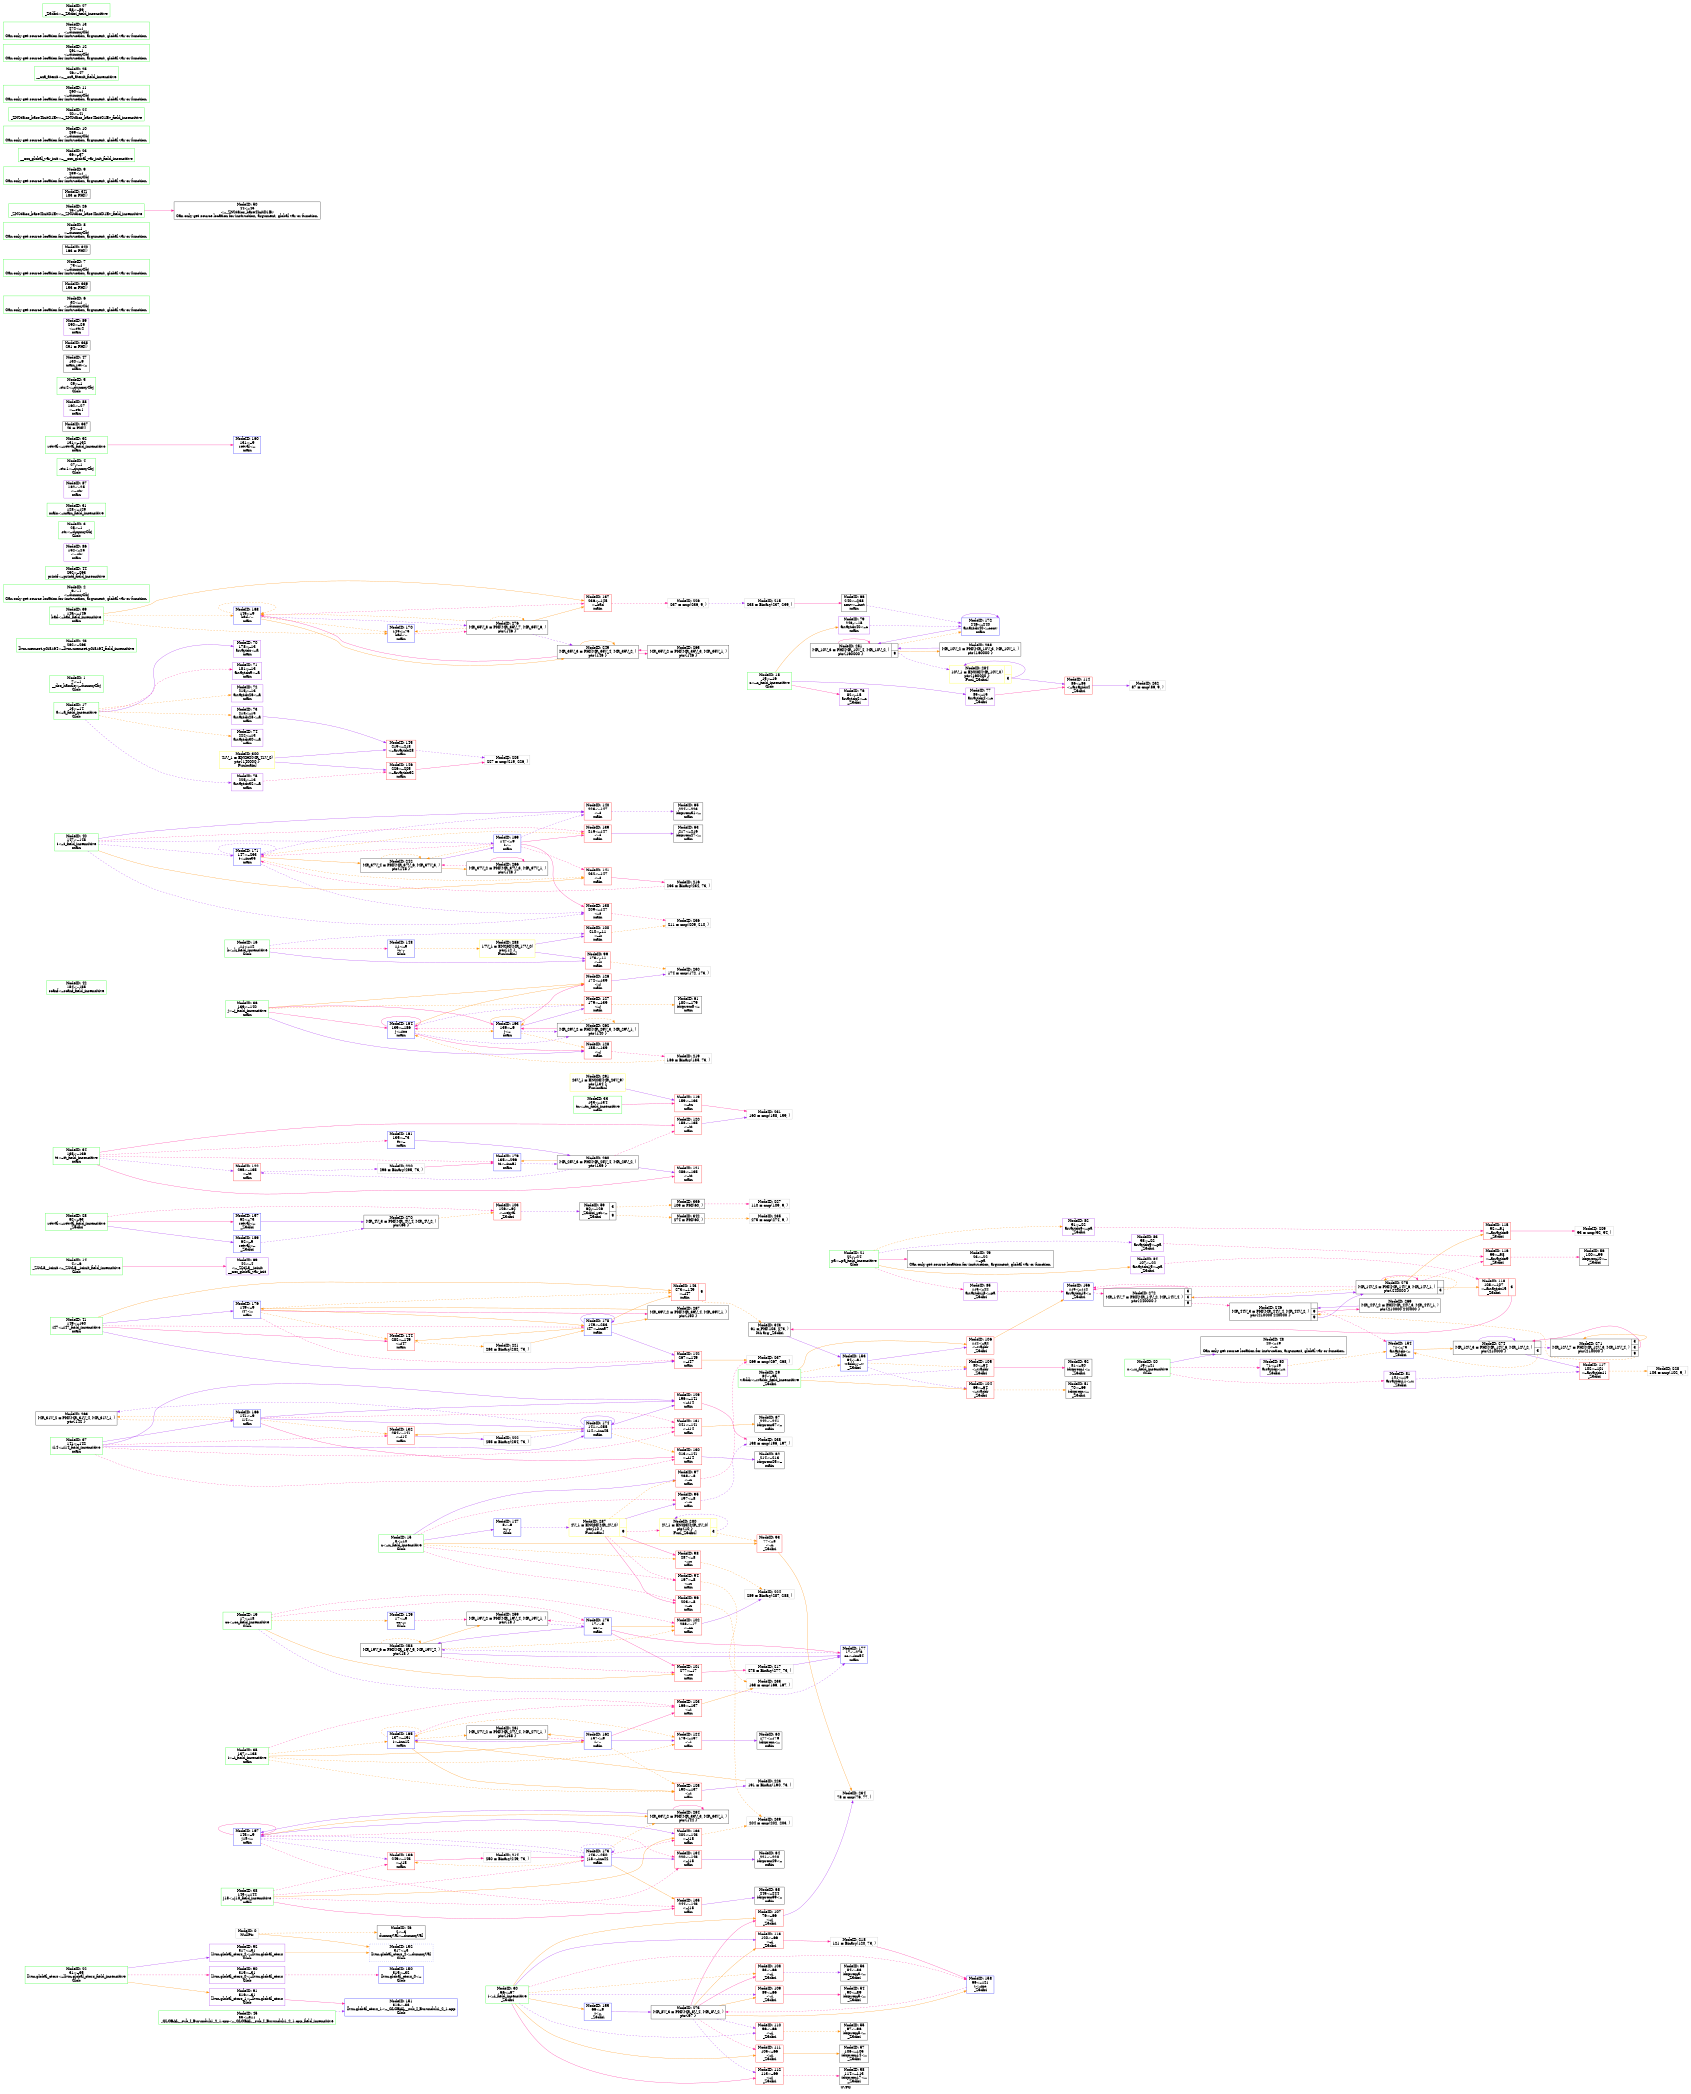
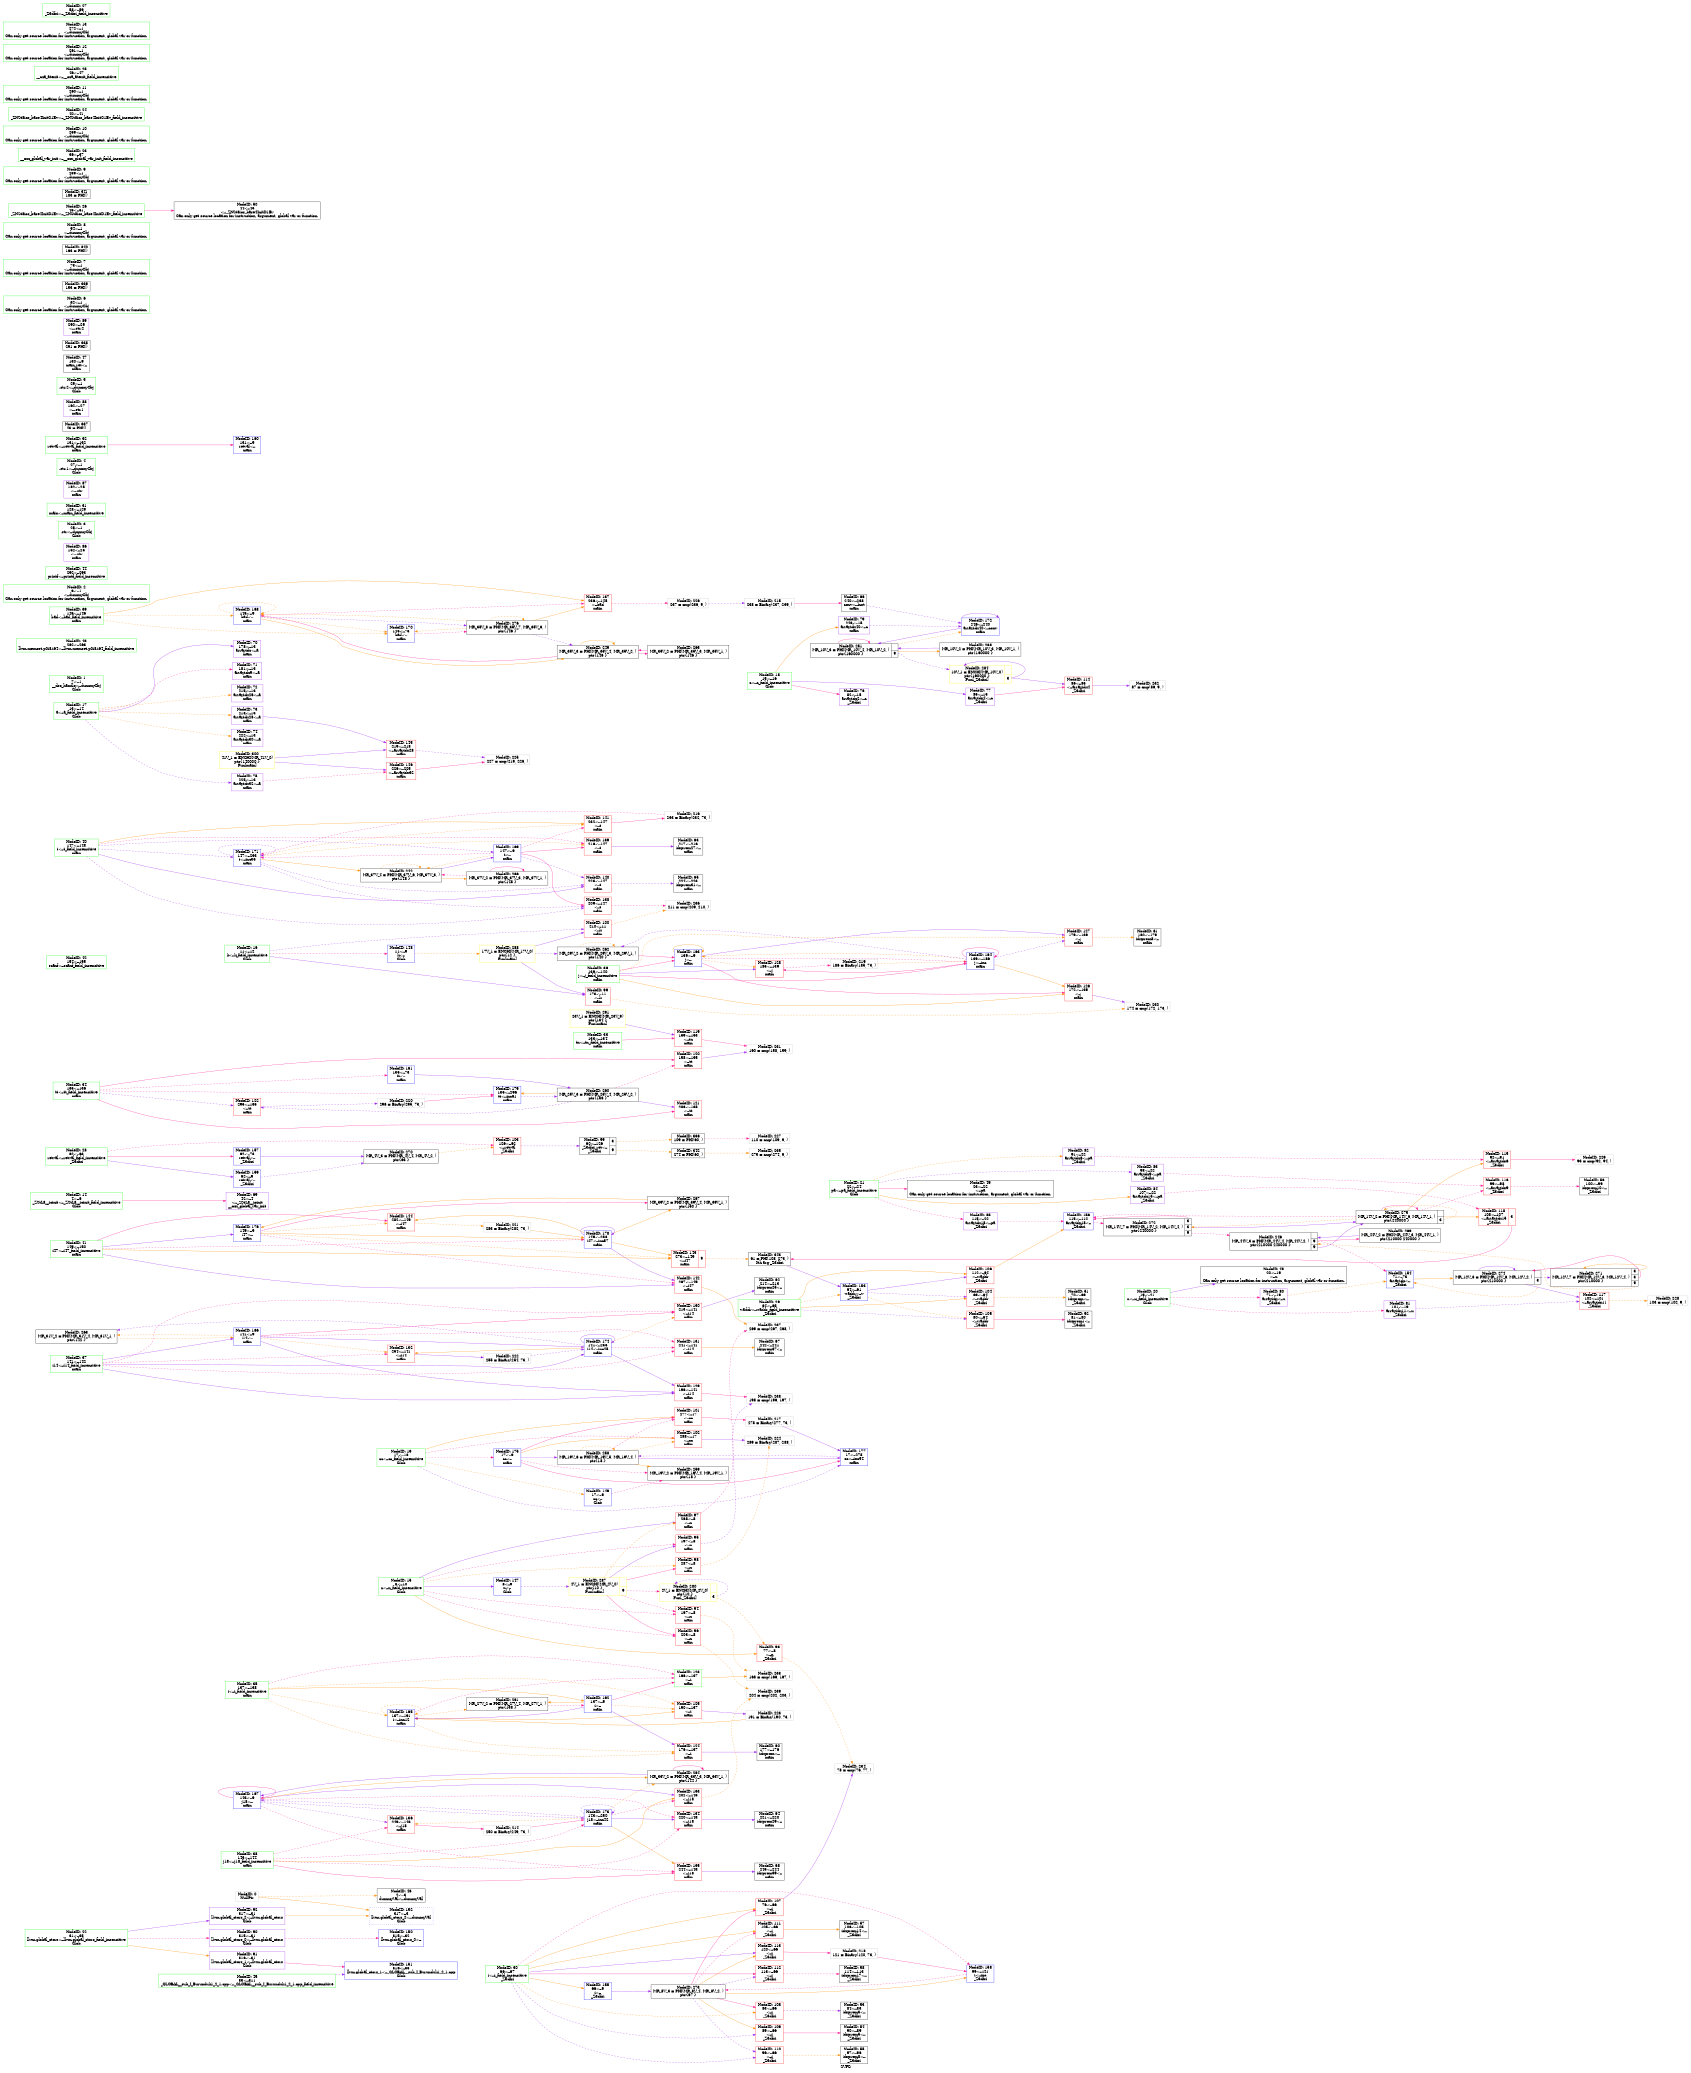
(538, 1032) -> (545, 954)
(565, 1625) -> none
(811, 1669) -> (826, 1702)
(688, 1708) -> (688, 1678)
